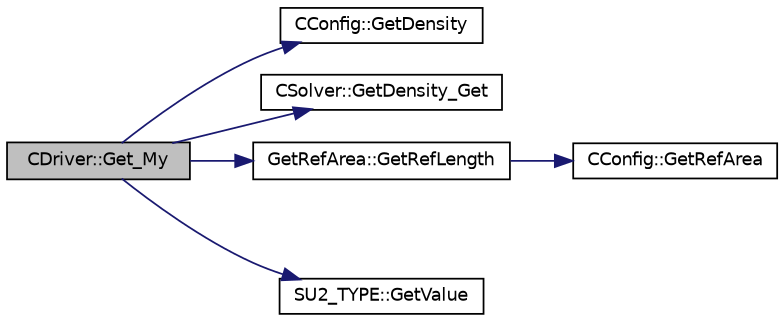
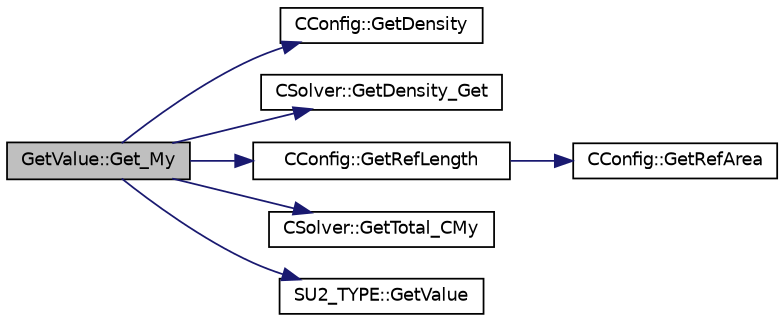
(98, 161) -> (98, 161)
(382, 161) -> (382, 161)
none -> (382, 229)
